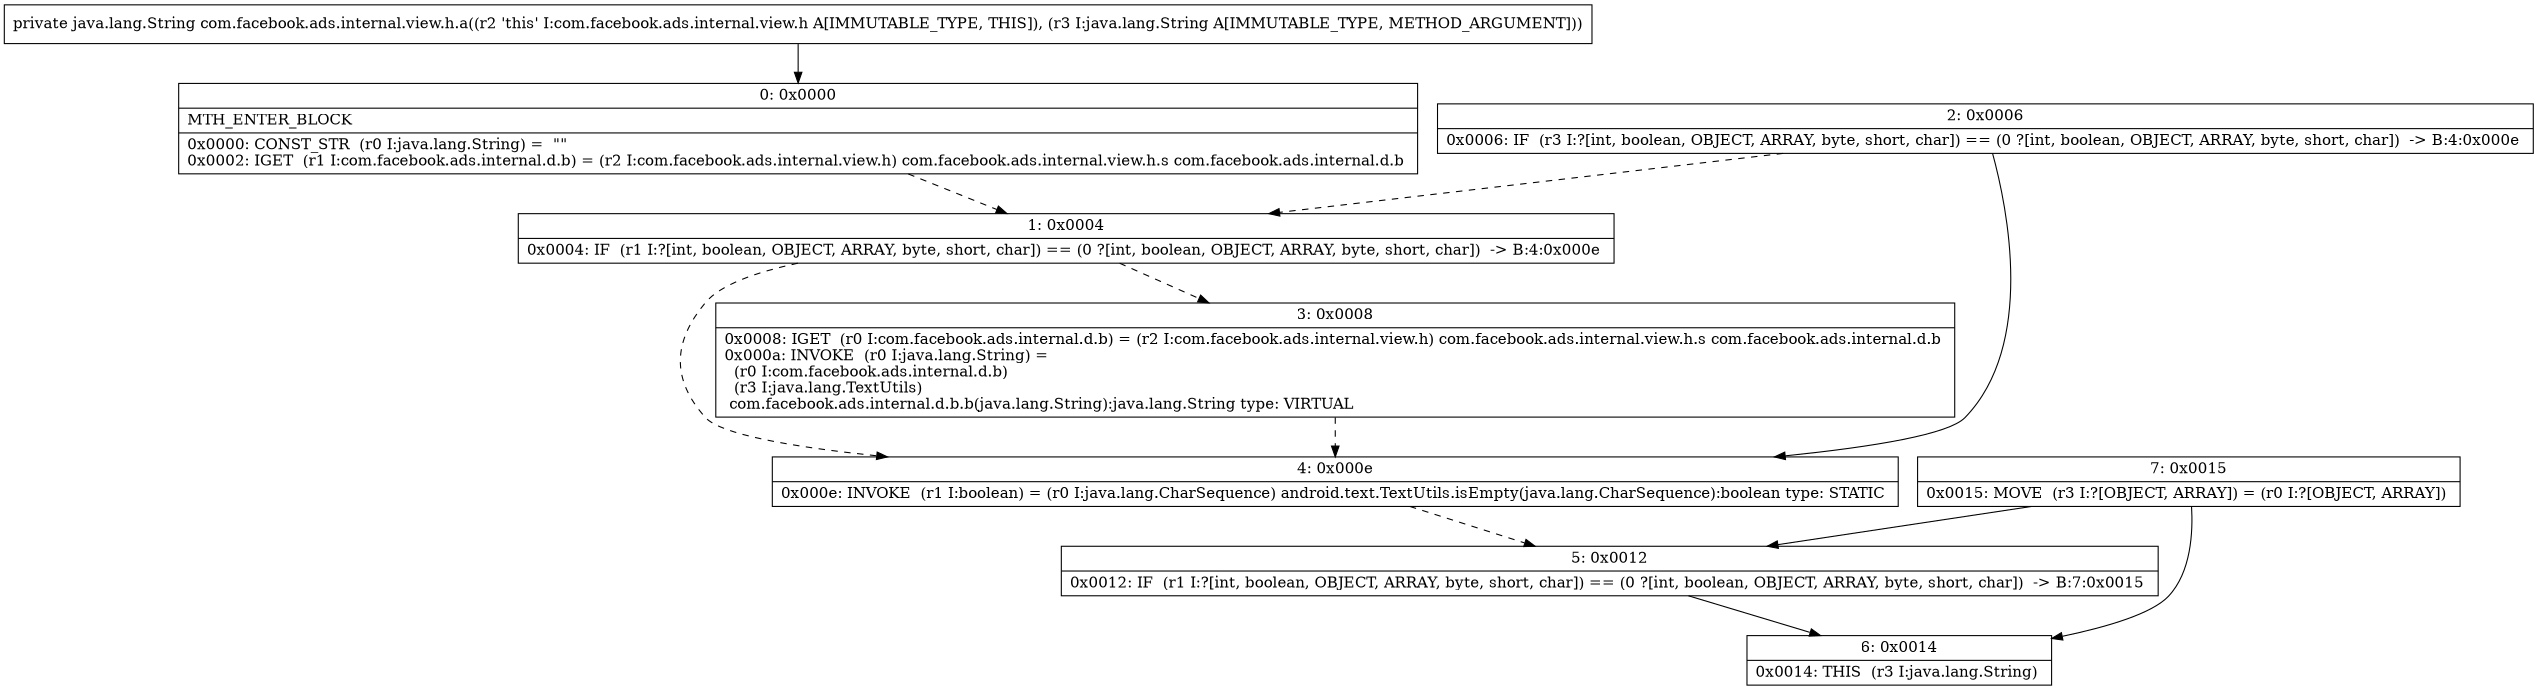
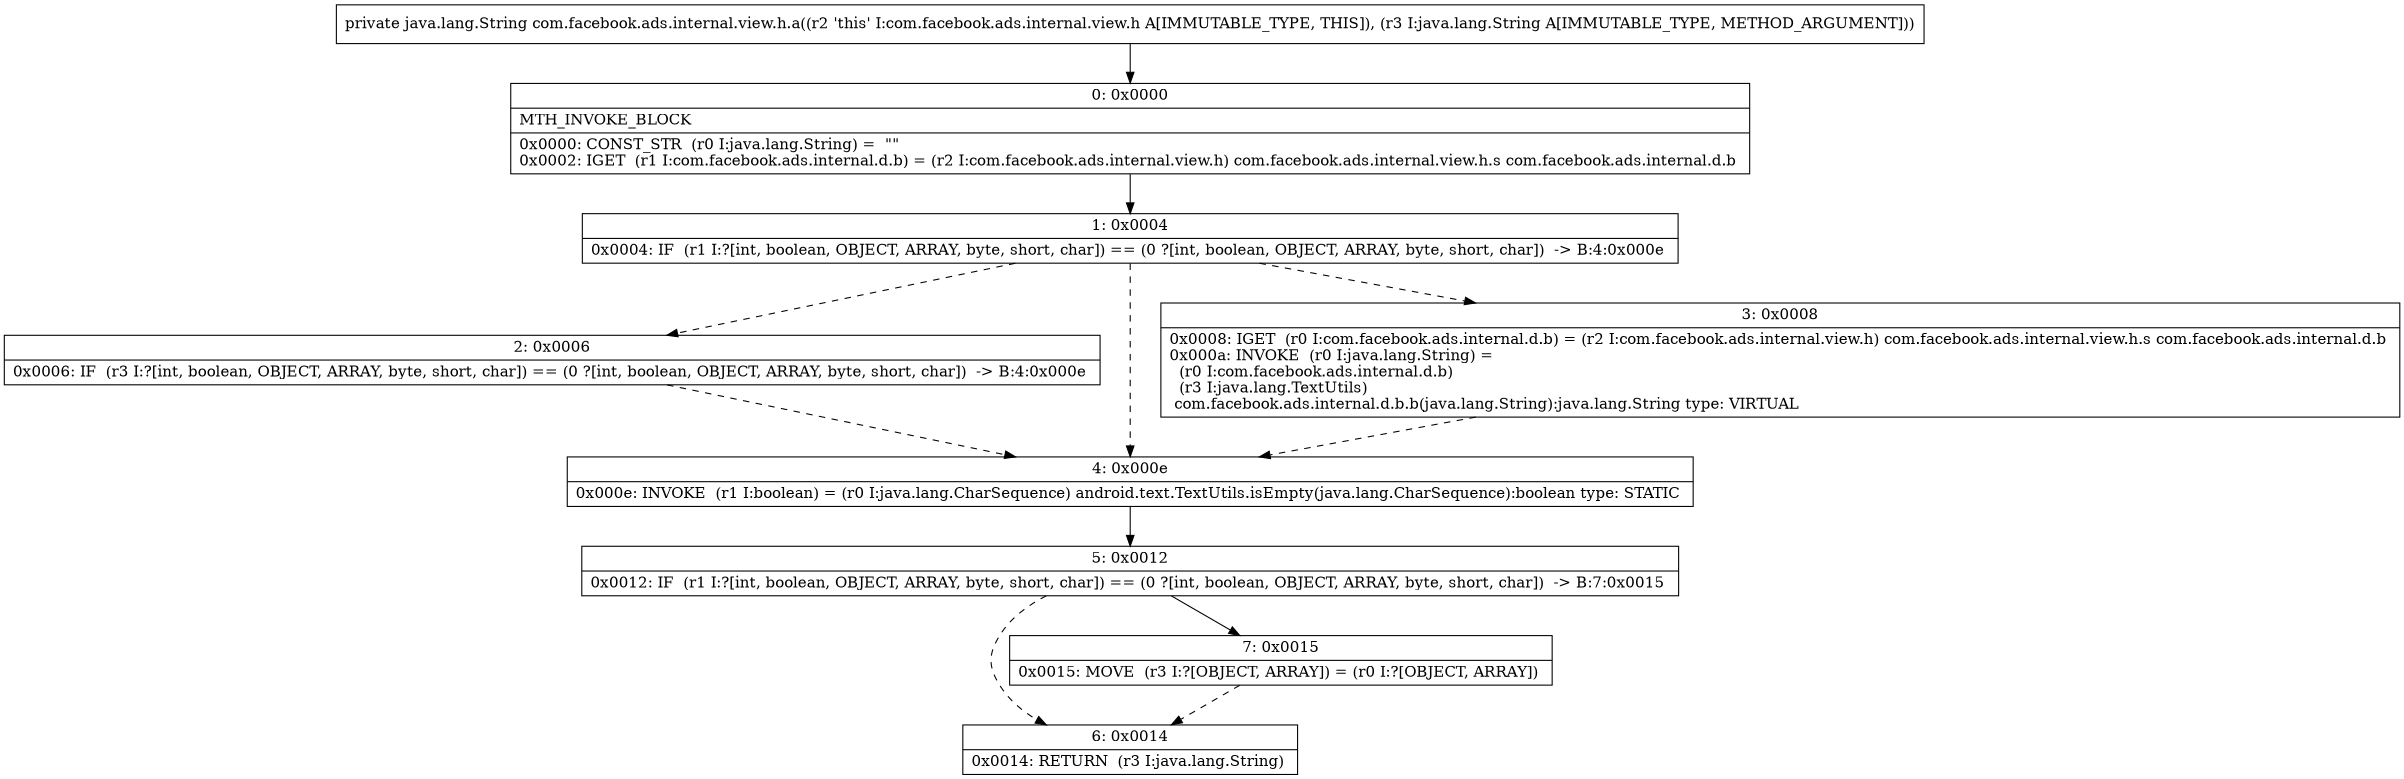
(270, 120) -> (605, 120)
(1531, 183) -> (846, 298)
(953, 192) -> (1130, 188)
(1990, 380) -> (836, 420)
(1467, 525) -> (1130, 521)
(1905, 526) -> (1201, 613)
(2161, 603) -> (1210, 702)
(1749, 614) -> (992, 655)
(1899, 672) -> (1130, 762)
